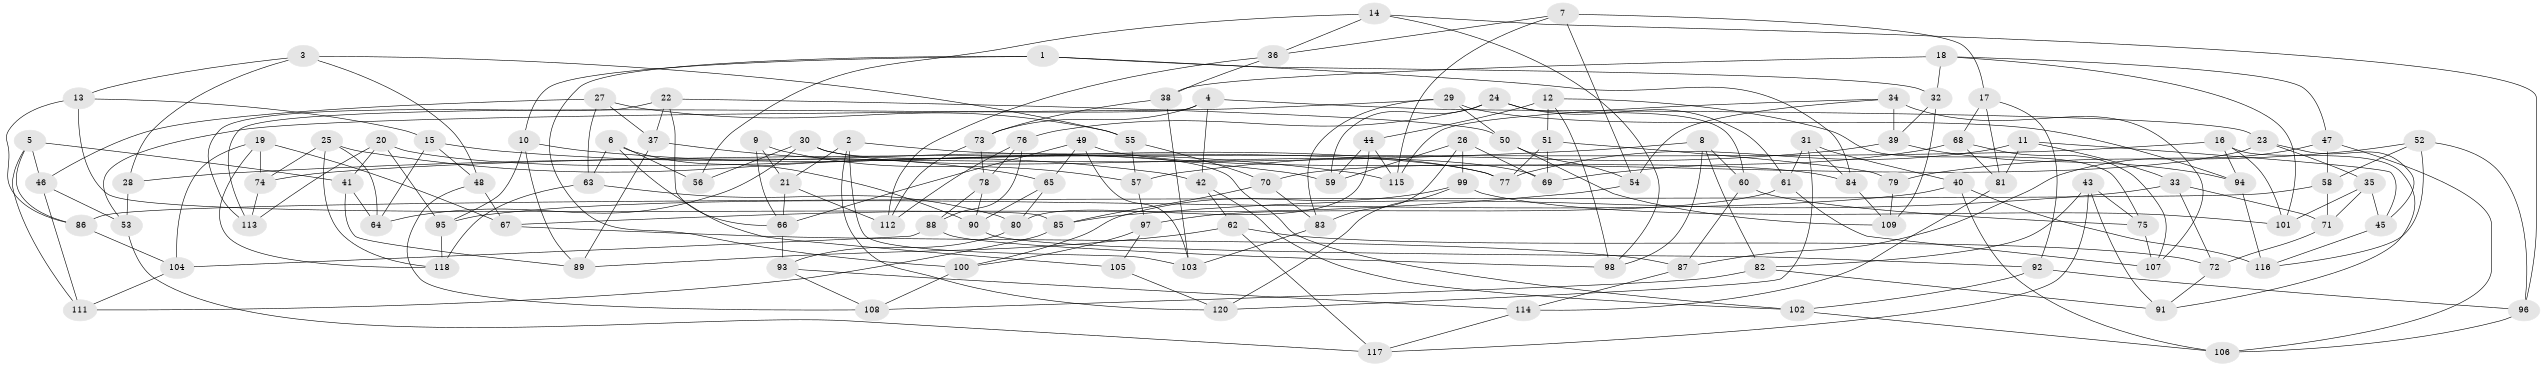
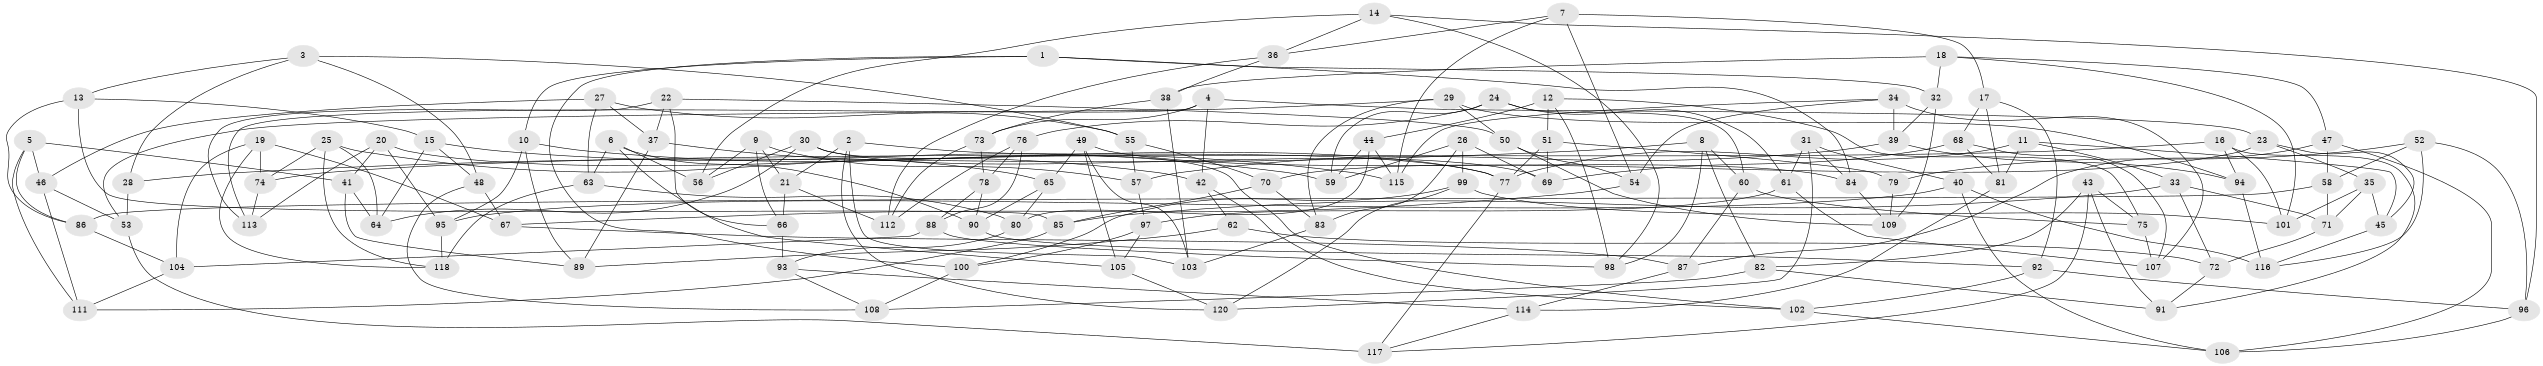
none -> (727, 162)
(932, 181) -> (1096, 194)
(1304, 289) -> (1434, 275)
